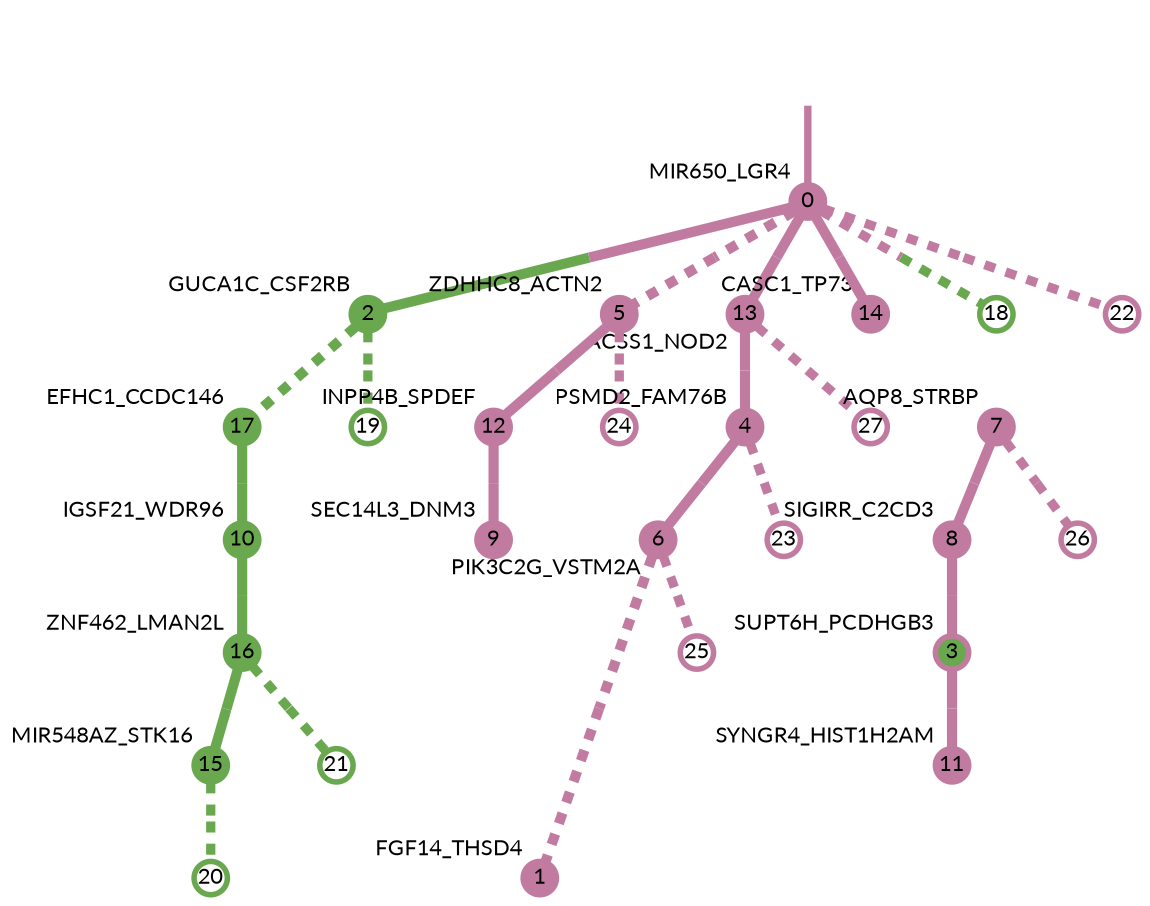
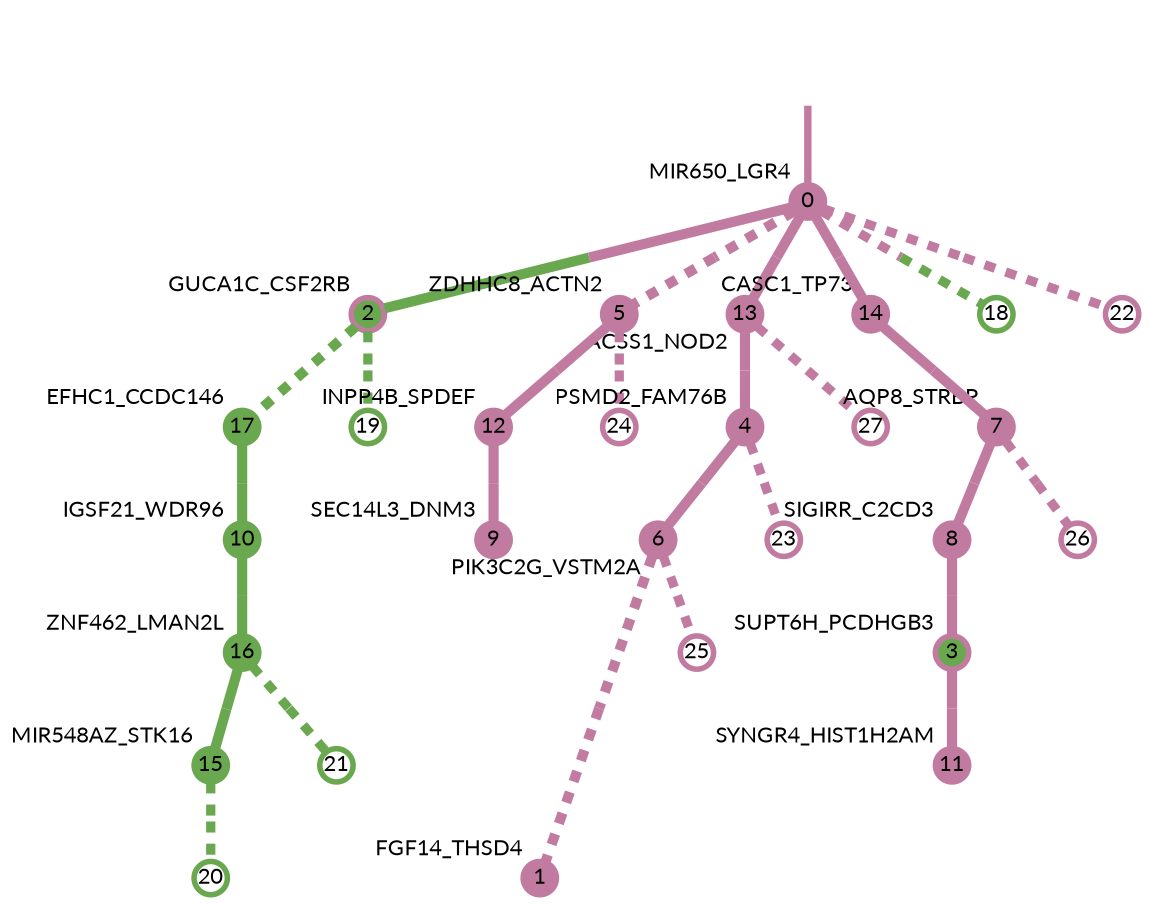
(368, 314) -> (368, 314)
none -> (933, 370)
